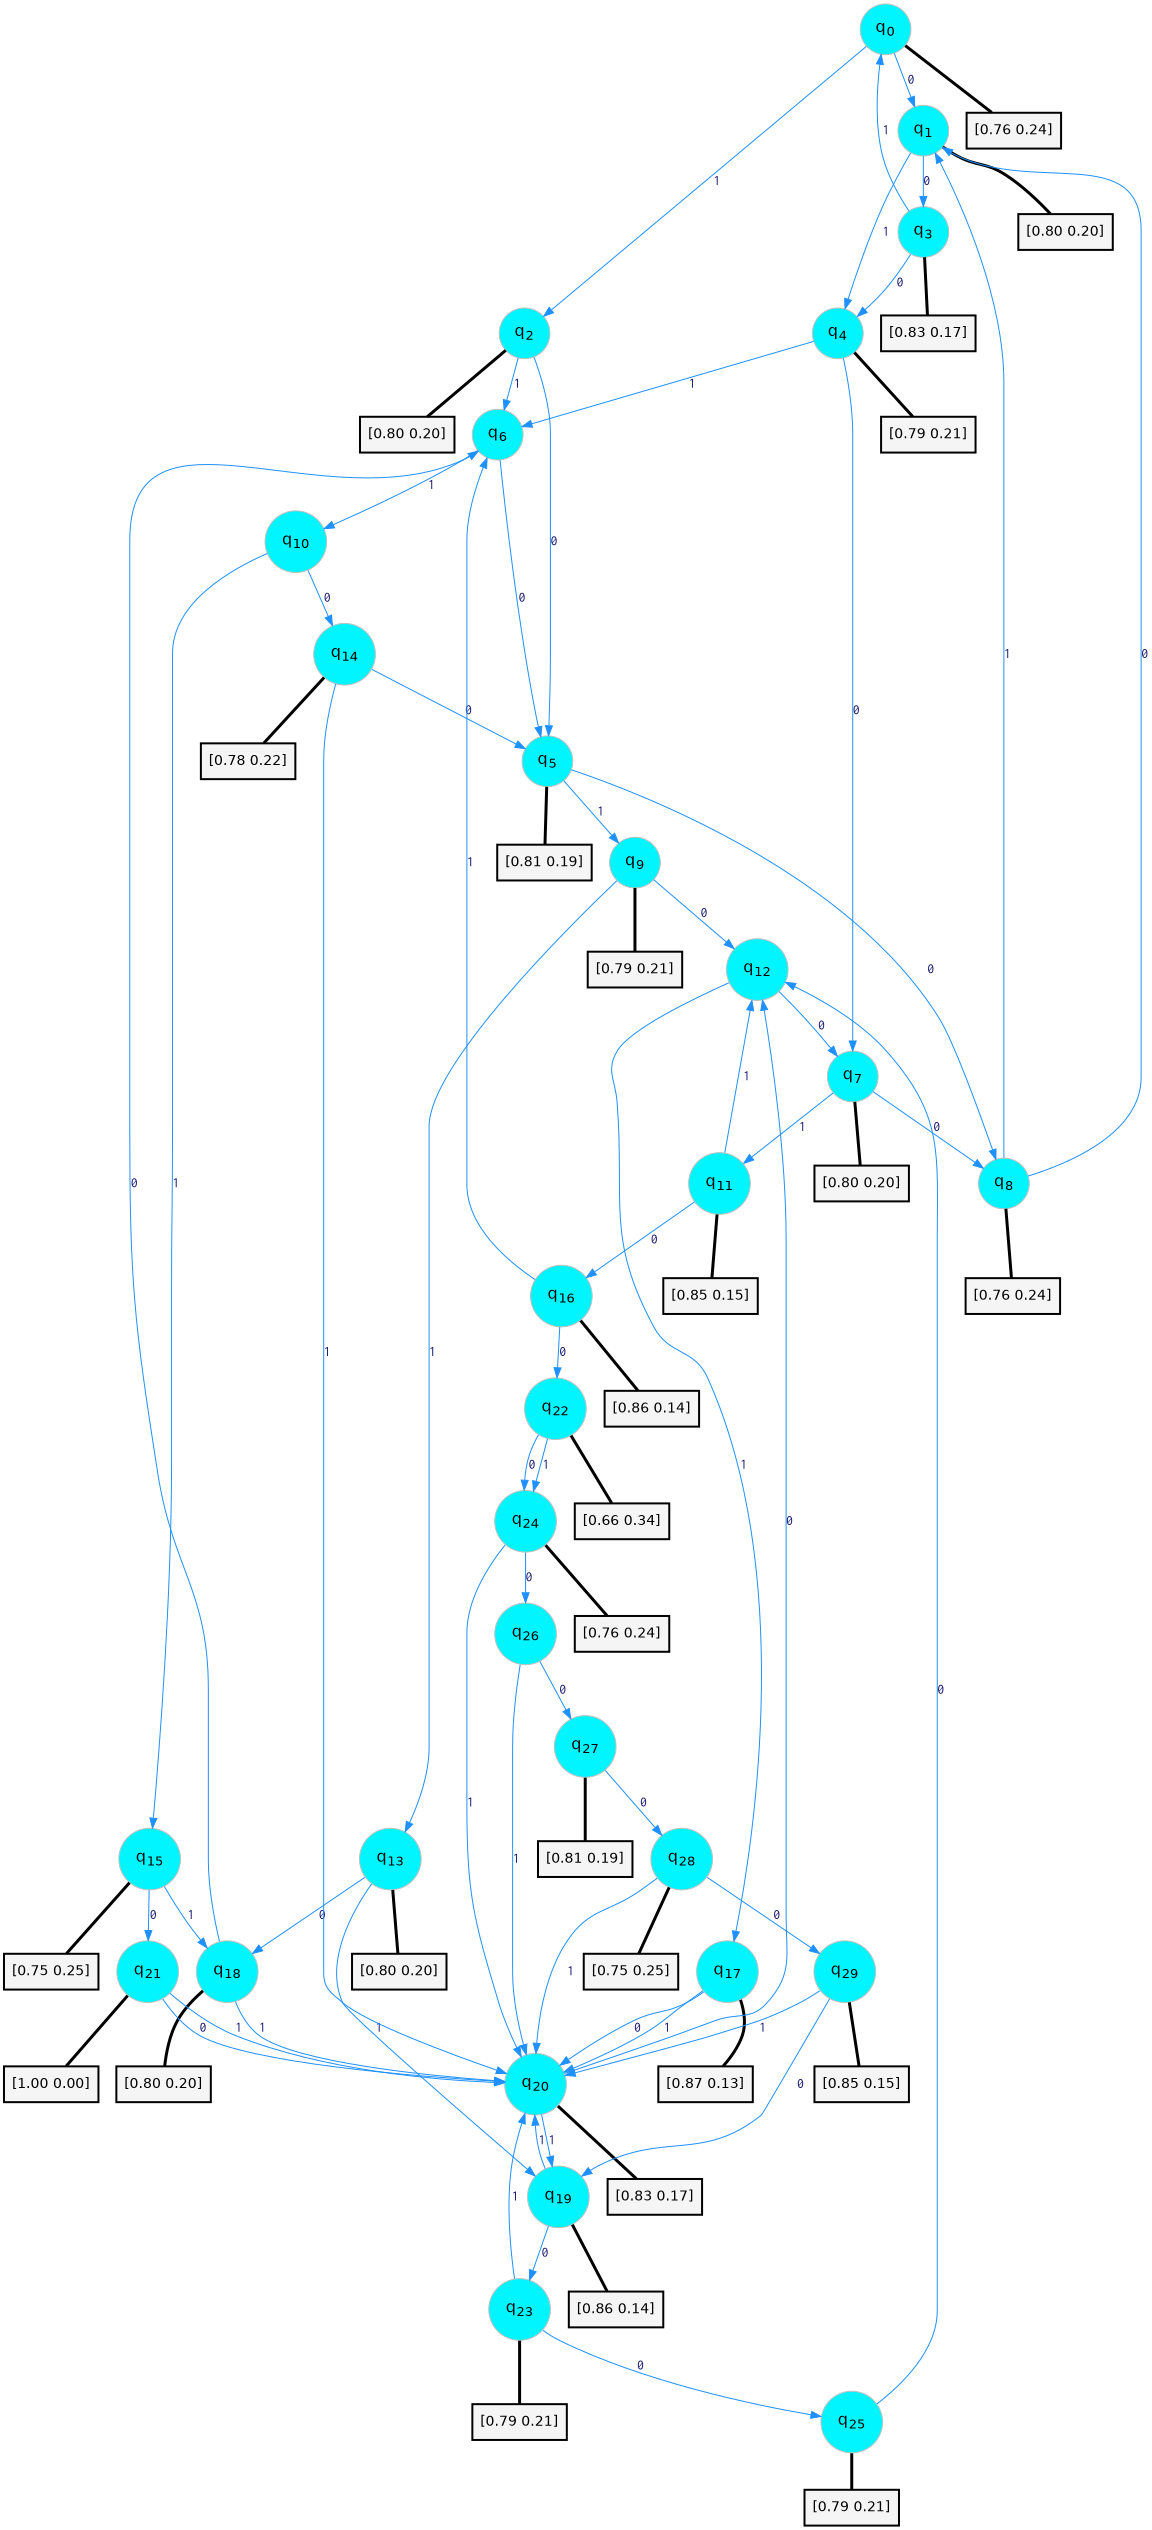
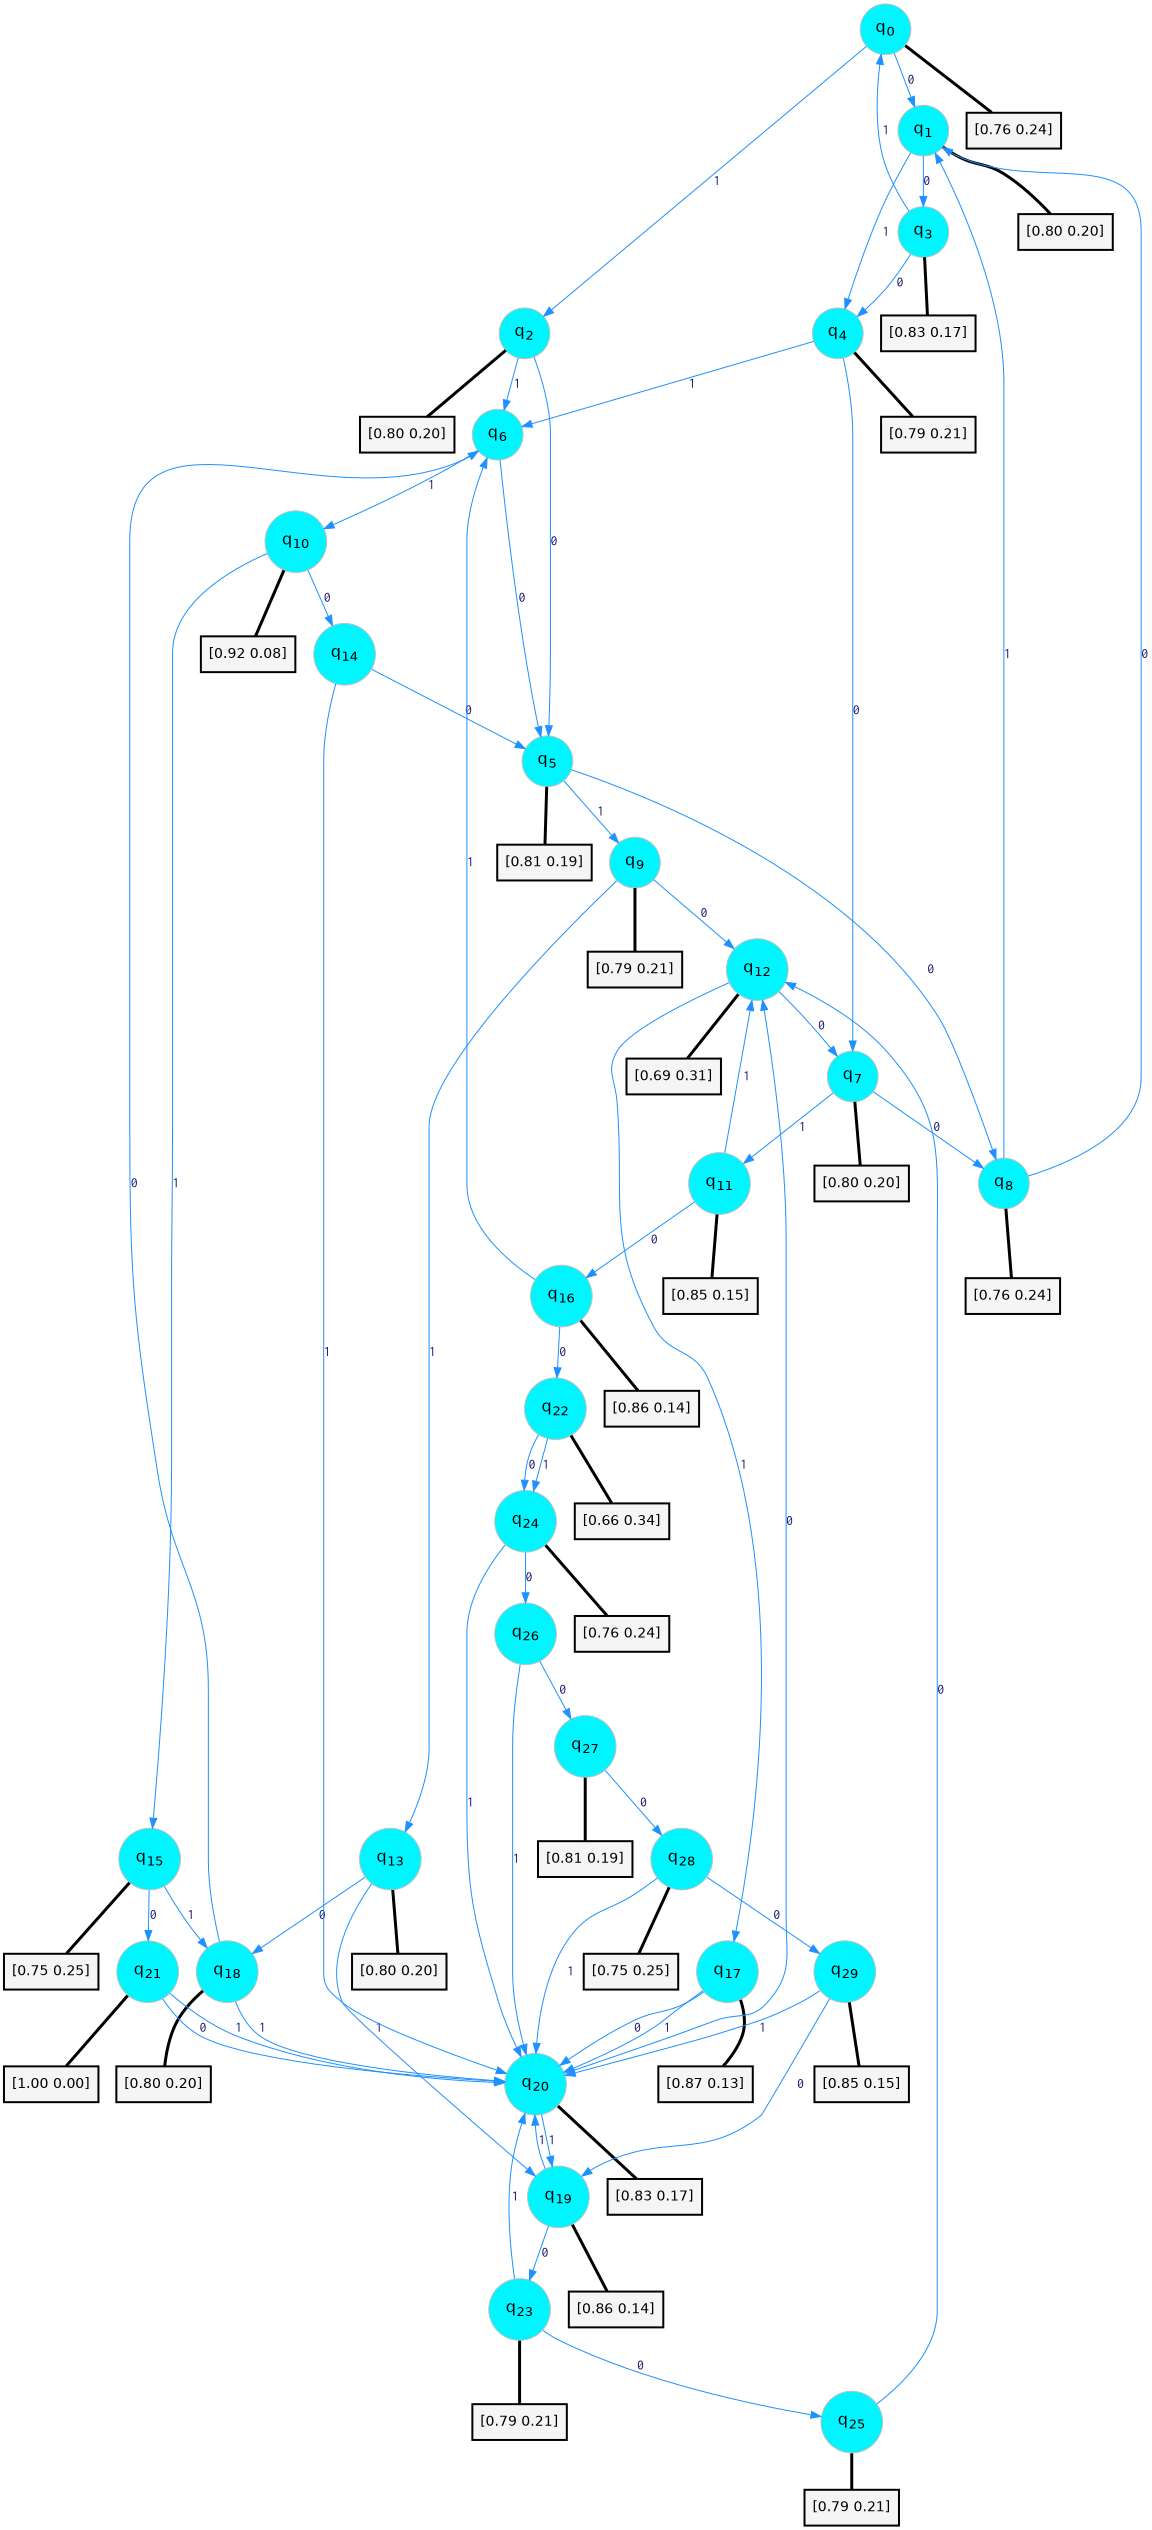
none -> (248, 654)
(248, 761) -> none
none -> (674, 1076)
